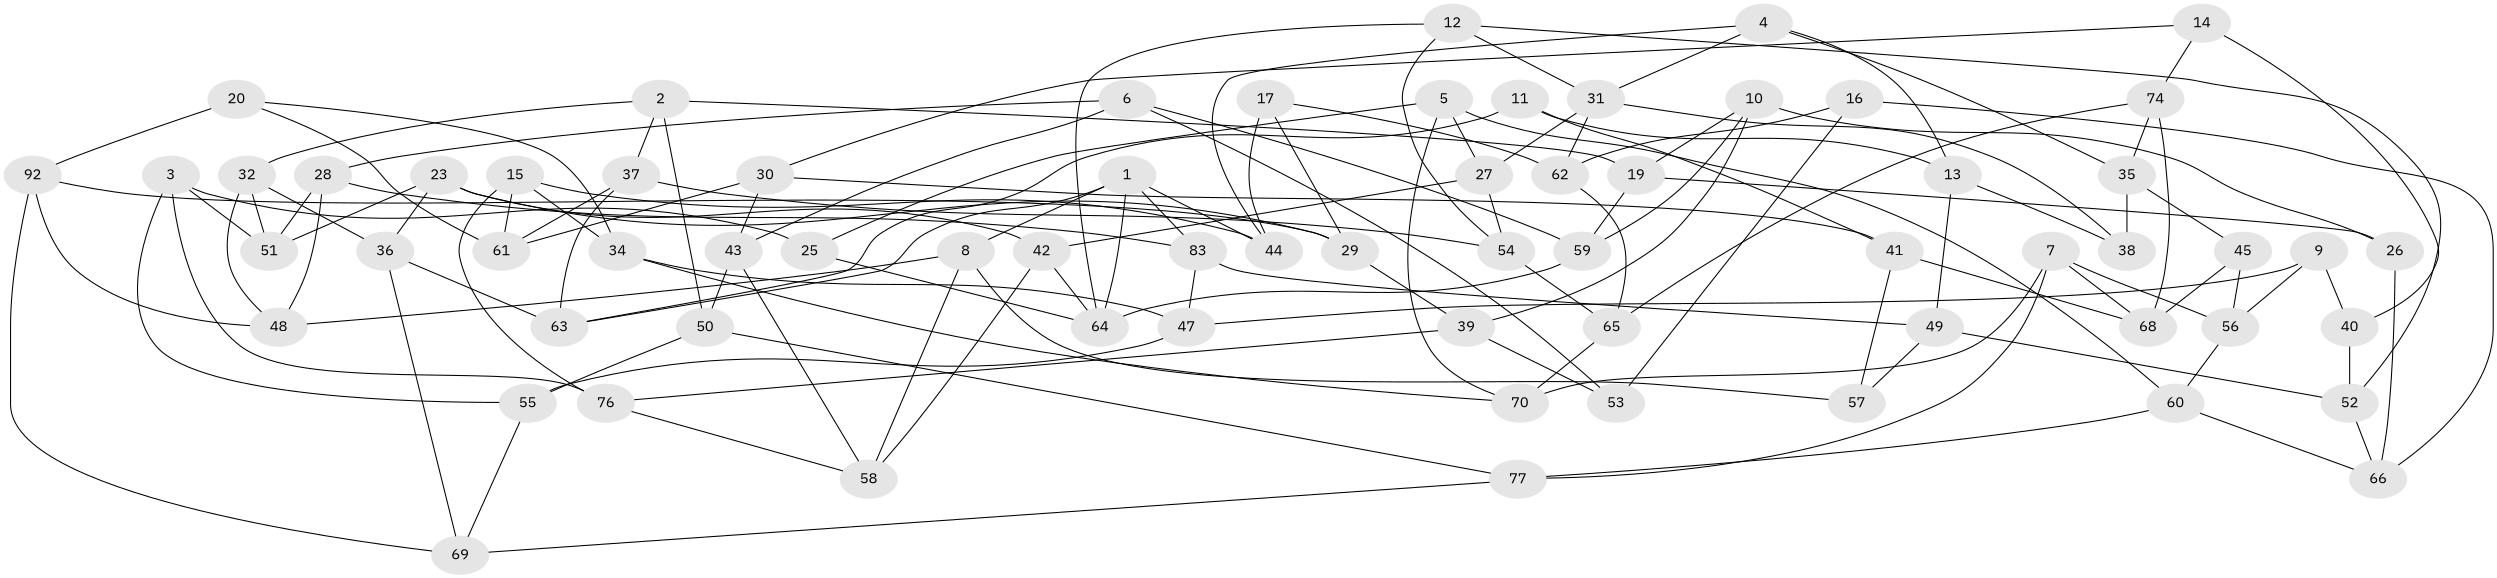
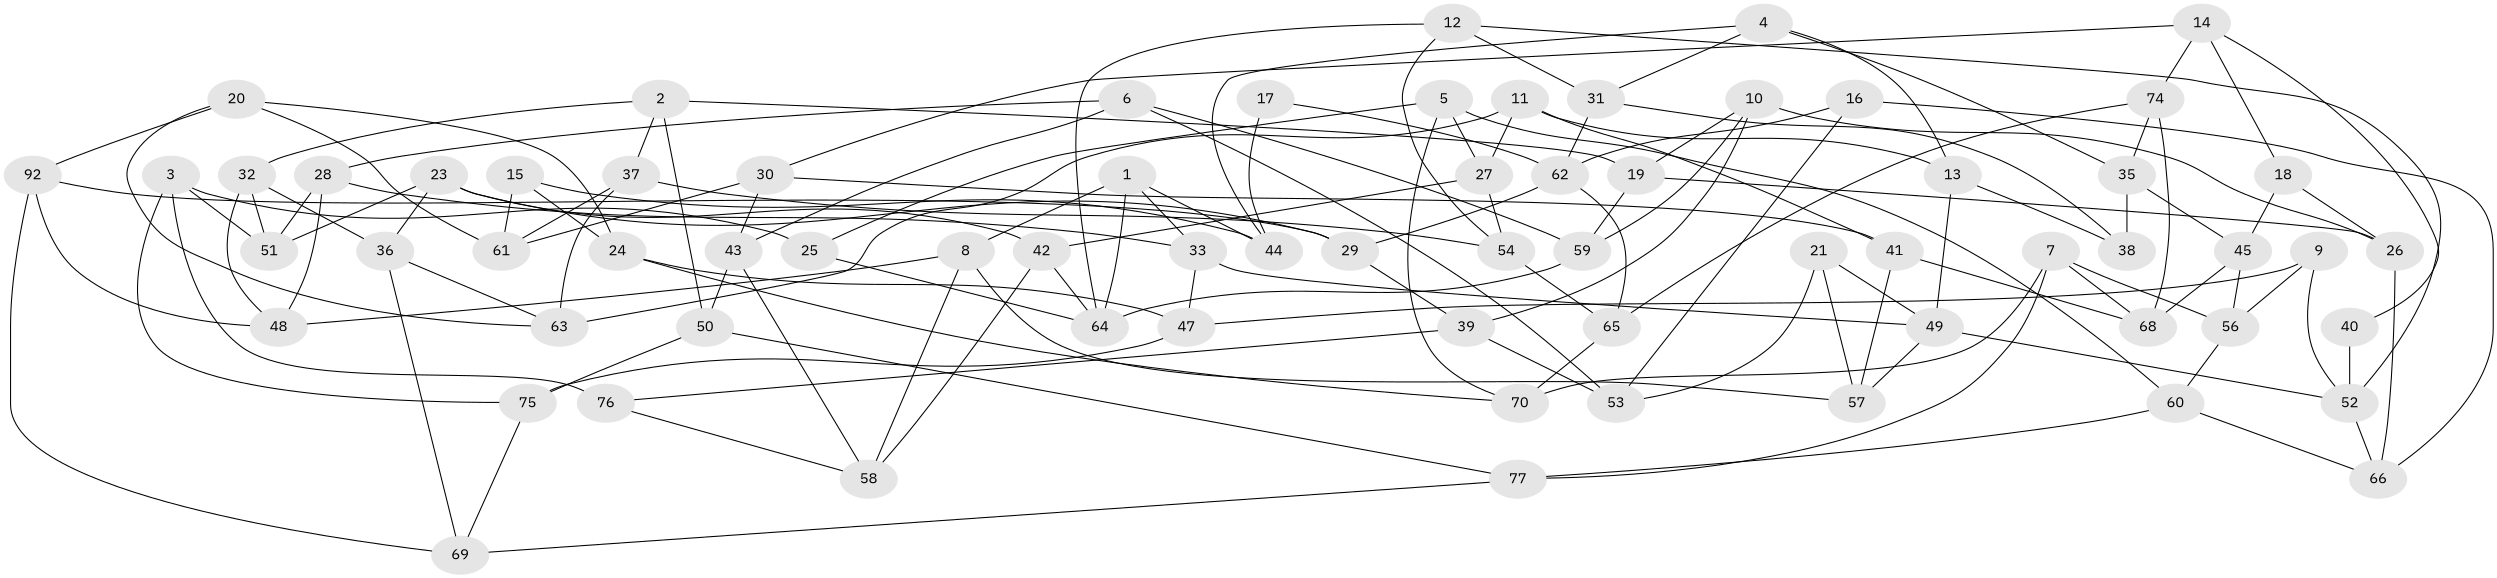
(1536, 140) -> (1502, 137)
(1308, 175) -> (1458, 217)
none -> (2283, 175)
(618, 251) -> (618, 251)
(1198, 251) -> (1198, 251)
none -> (1819, 251)
(854, 276) -> (252, 278)
(2334, 289) -> (2309, 331)
(479, 300) -> none
(528, 403) -> (528, 403)
